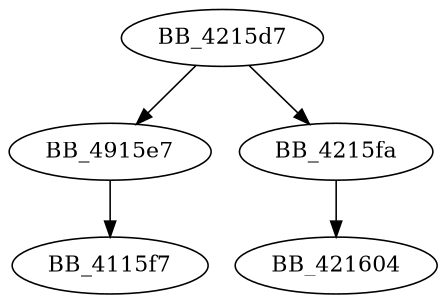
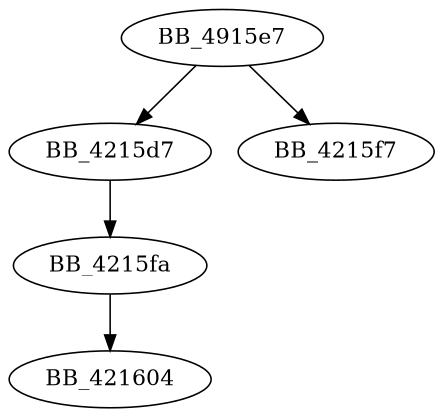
(172, 89) -> (172, 89)
(110, 266) -> (336, 152)
